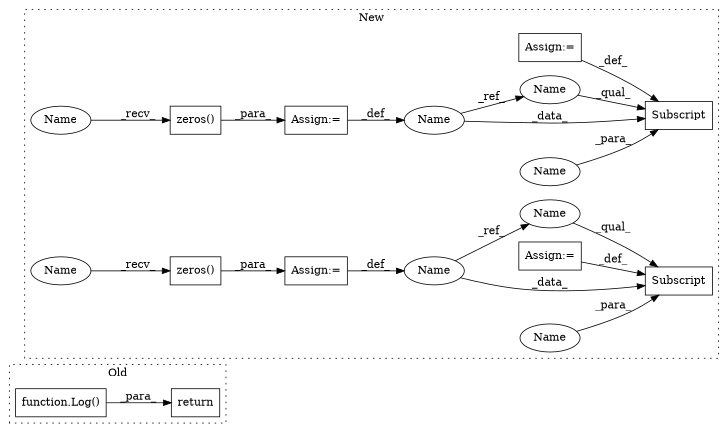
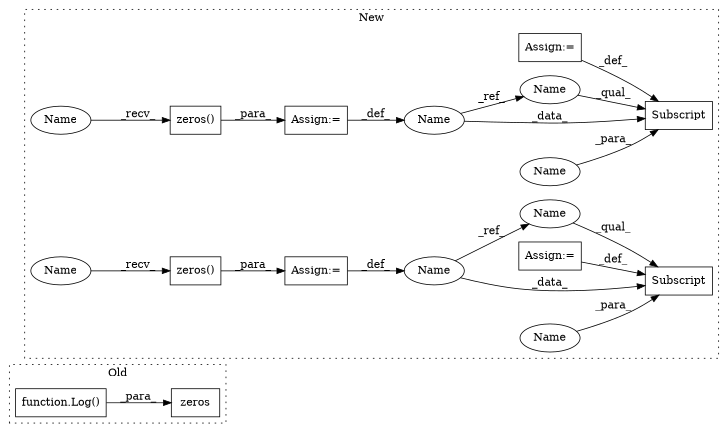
(196, 403) -> (196, 403)
